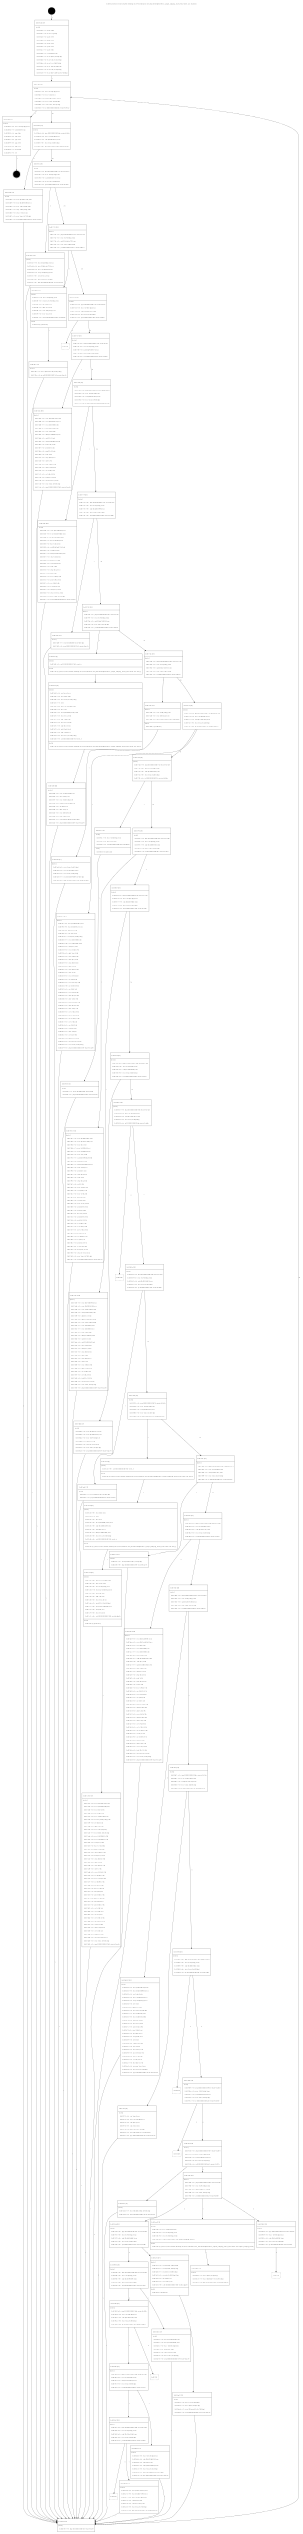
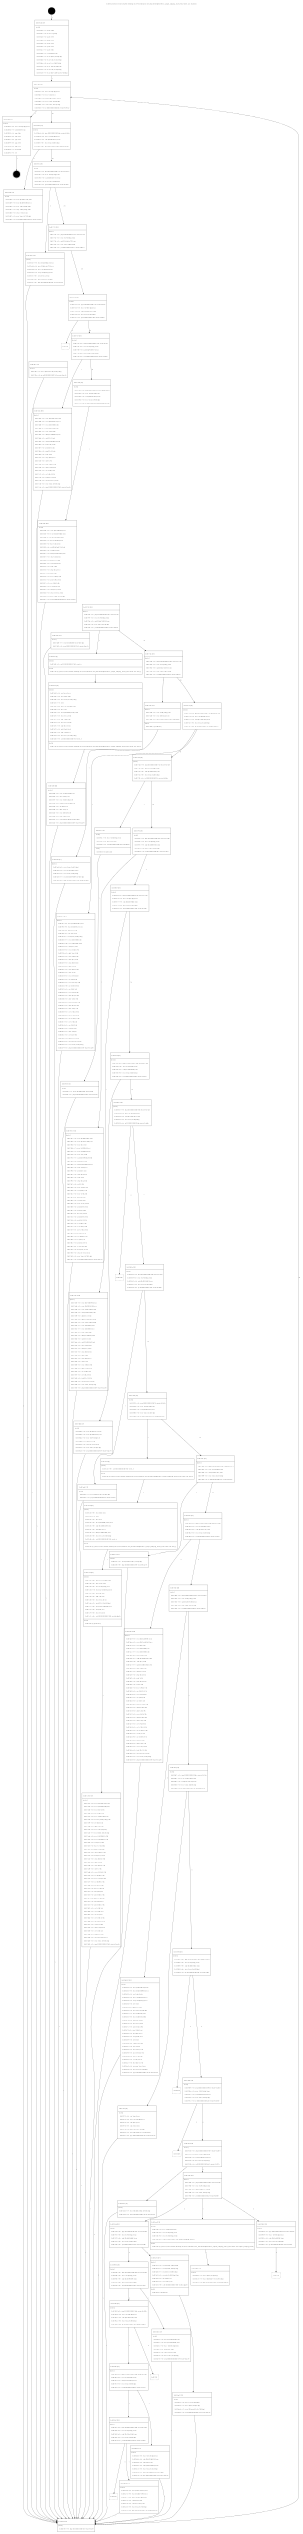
(48, 307) -> none
(96, 505) -> none
